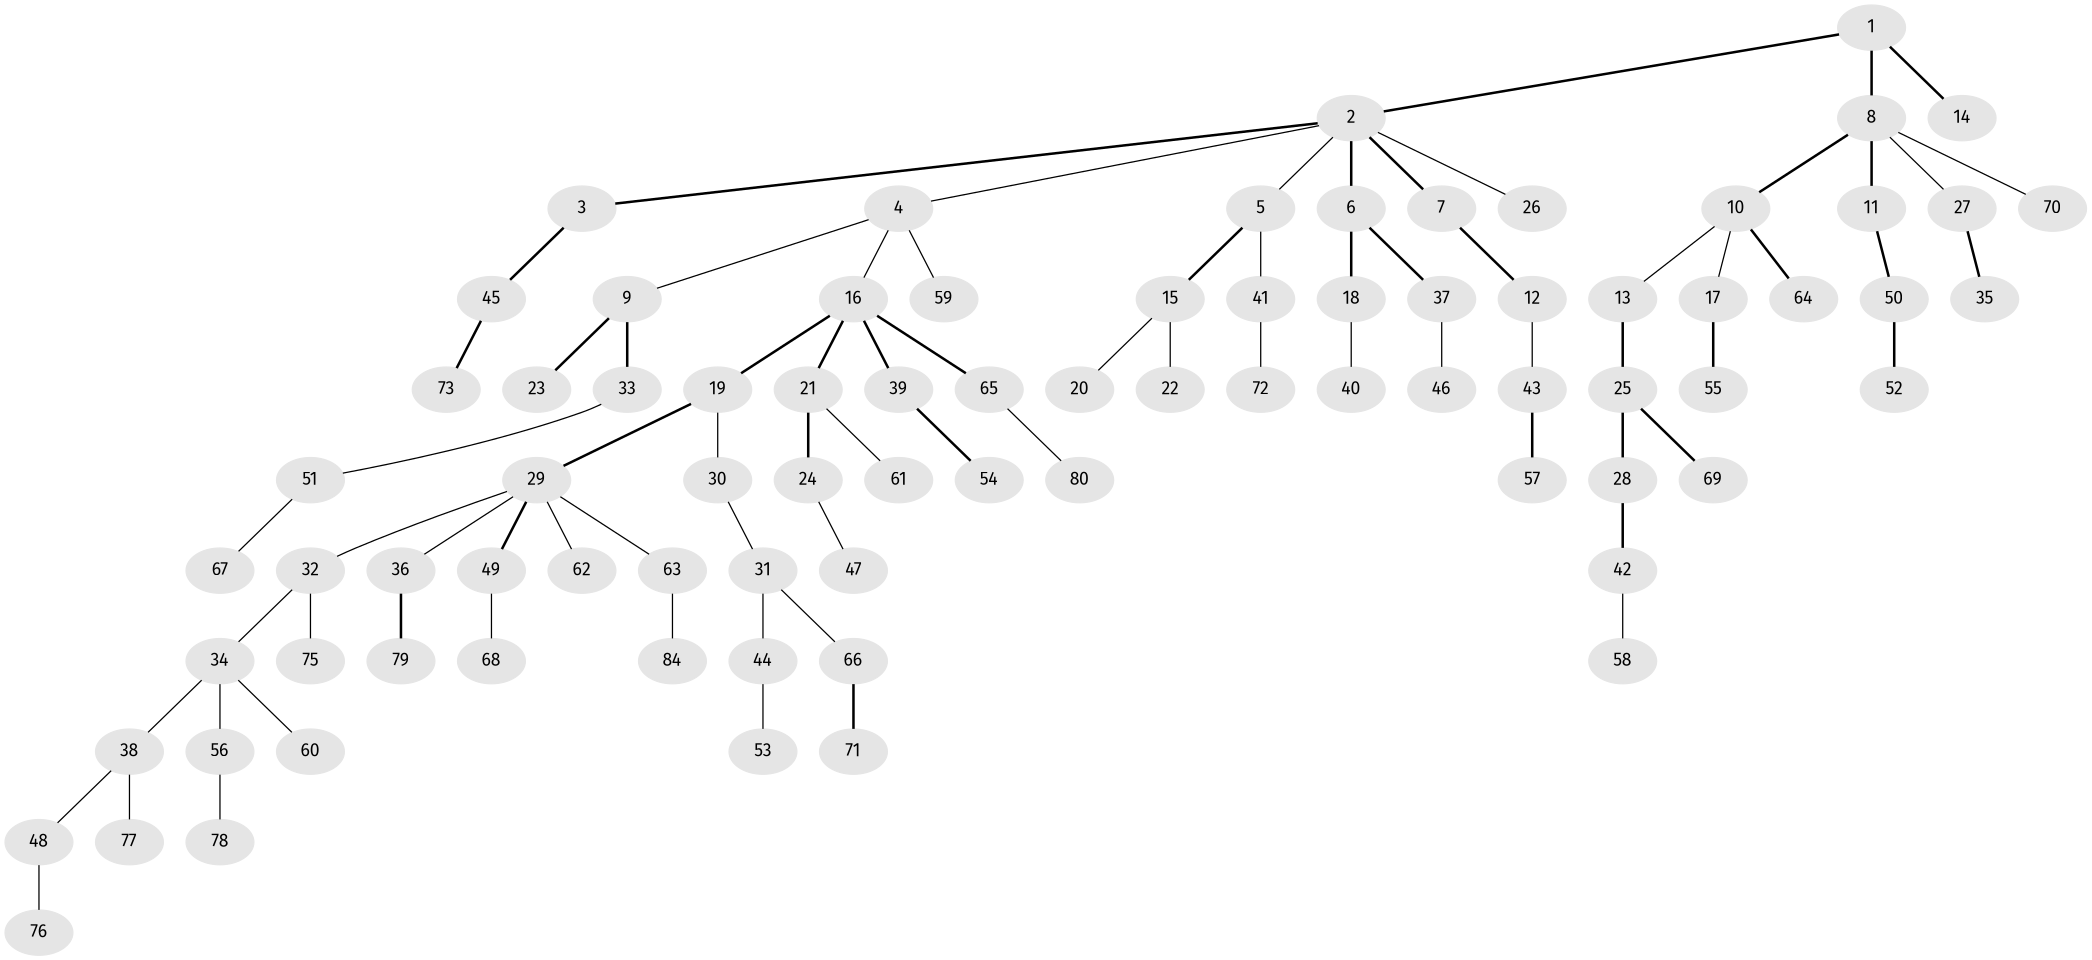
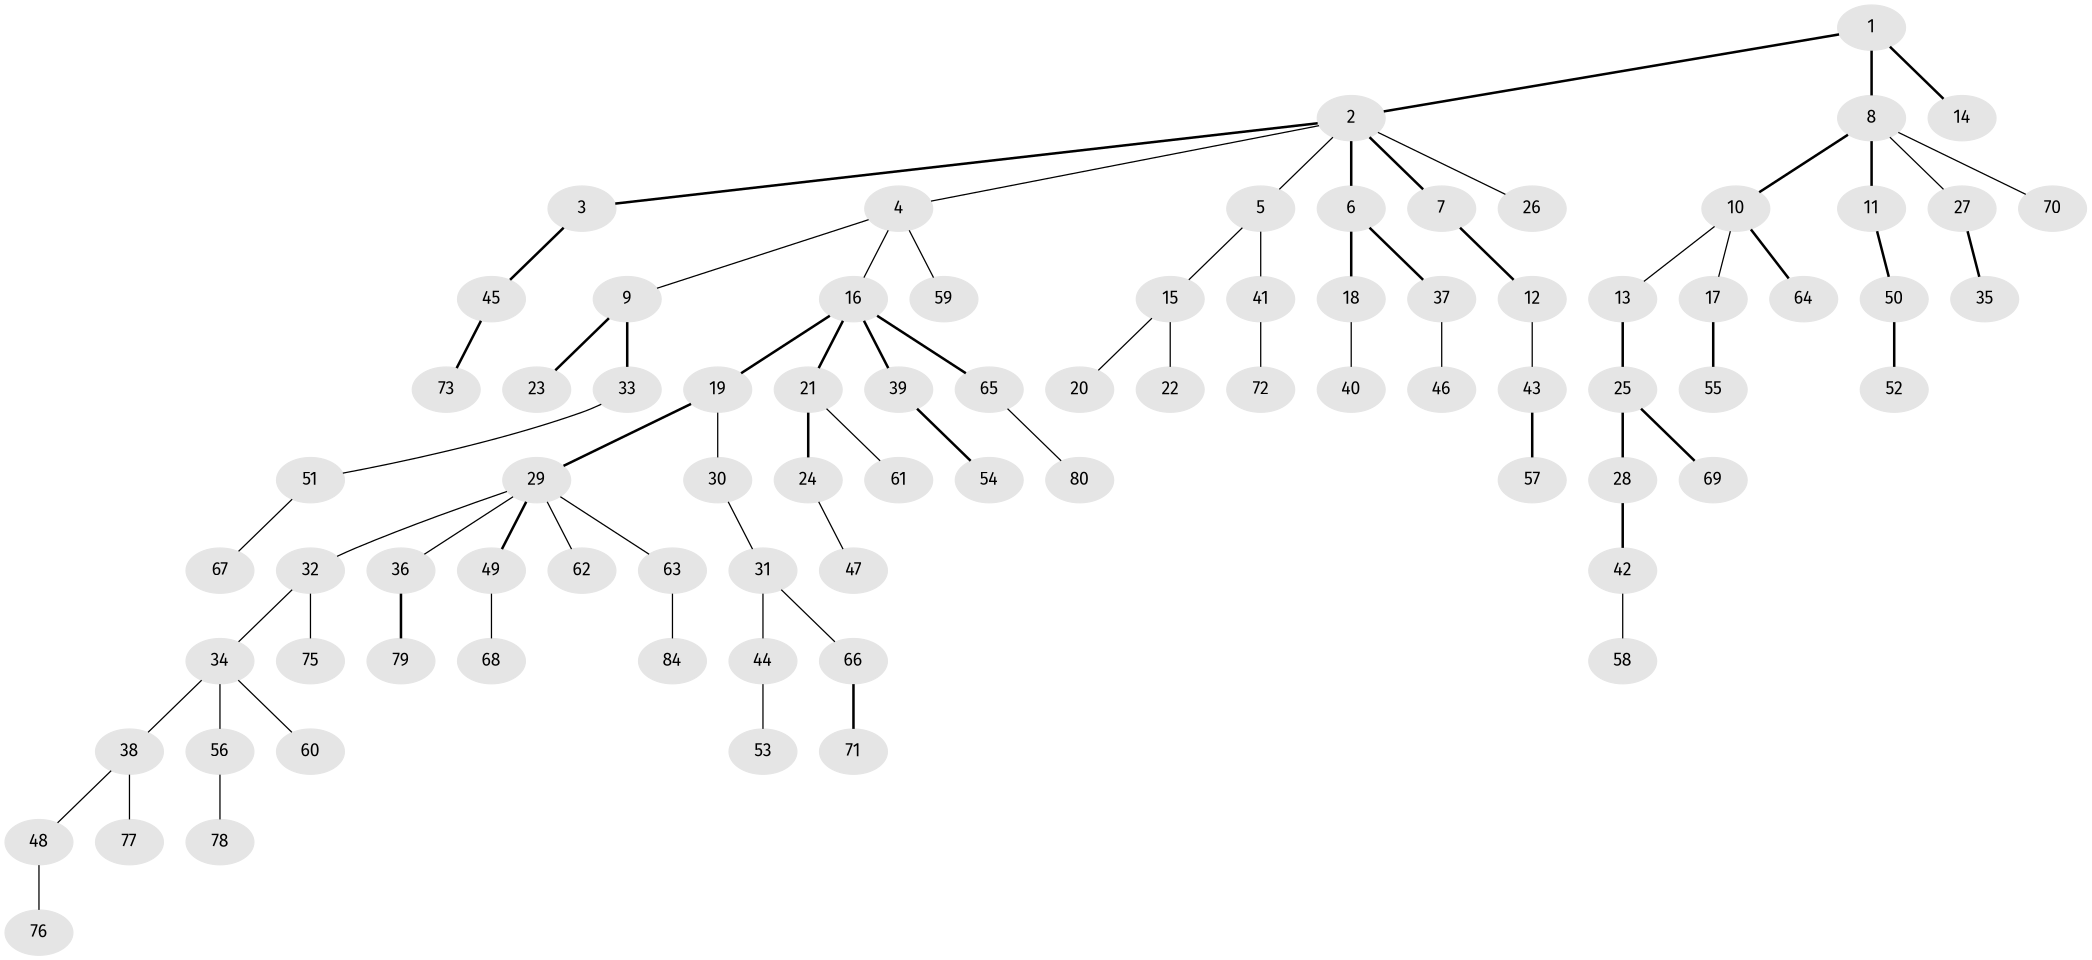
(1216, 254) -> (1216, 254)
